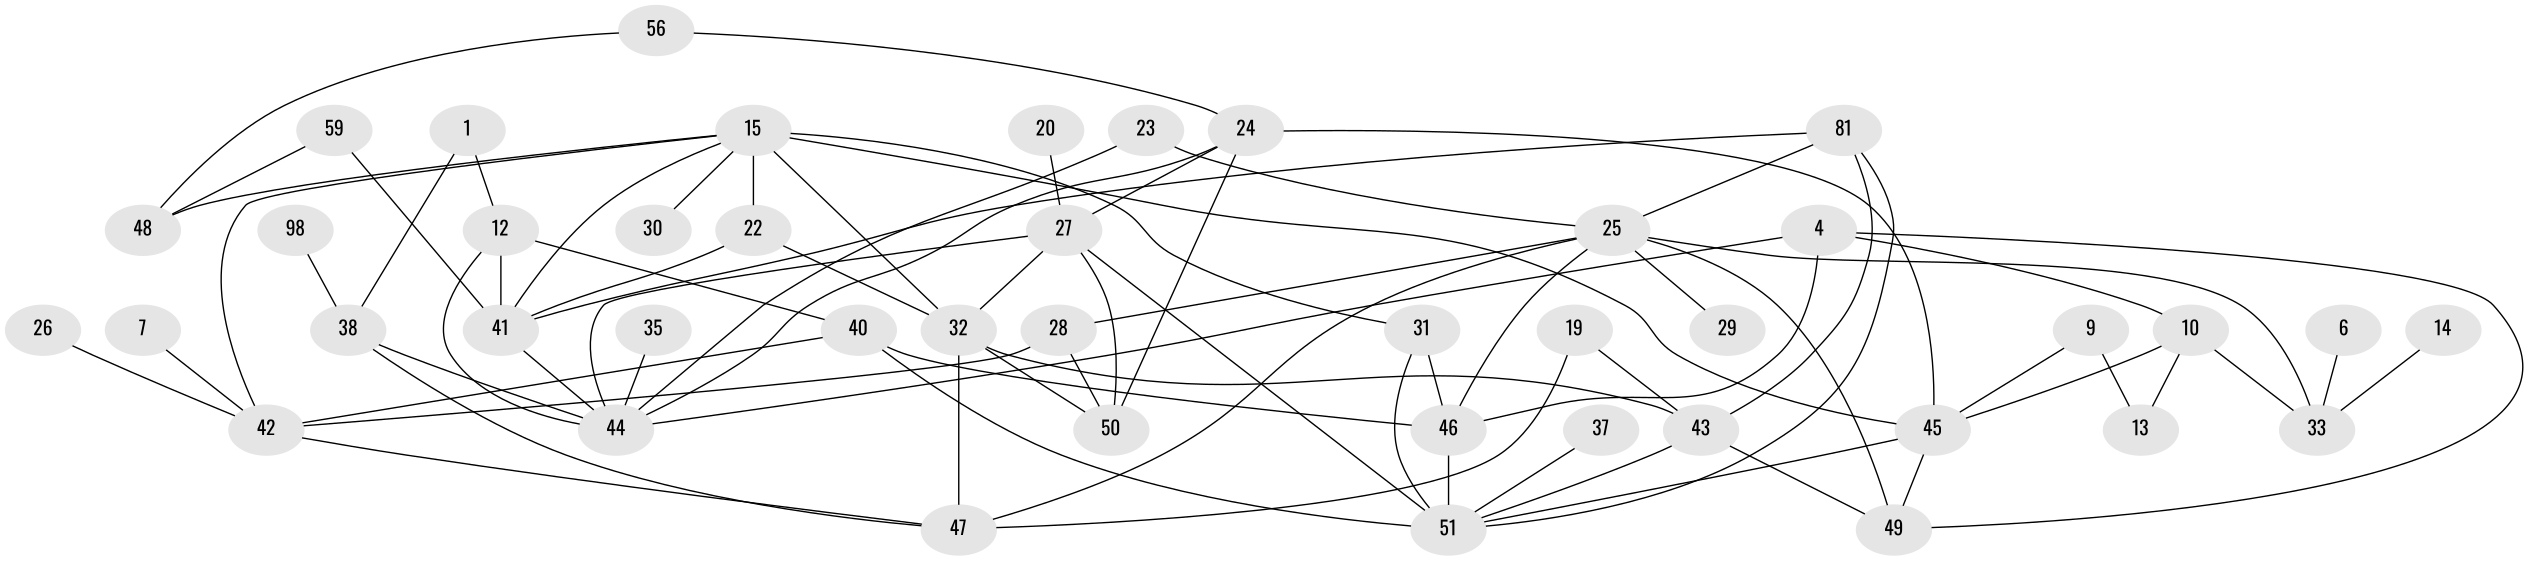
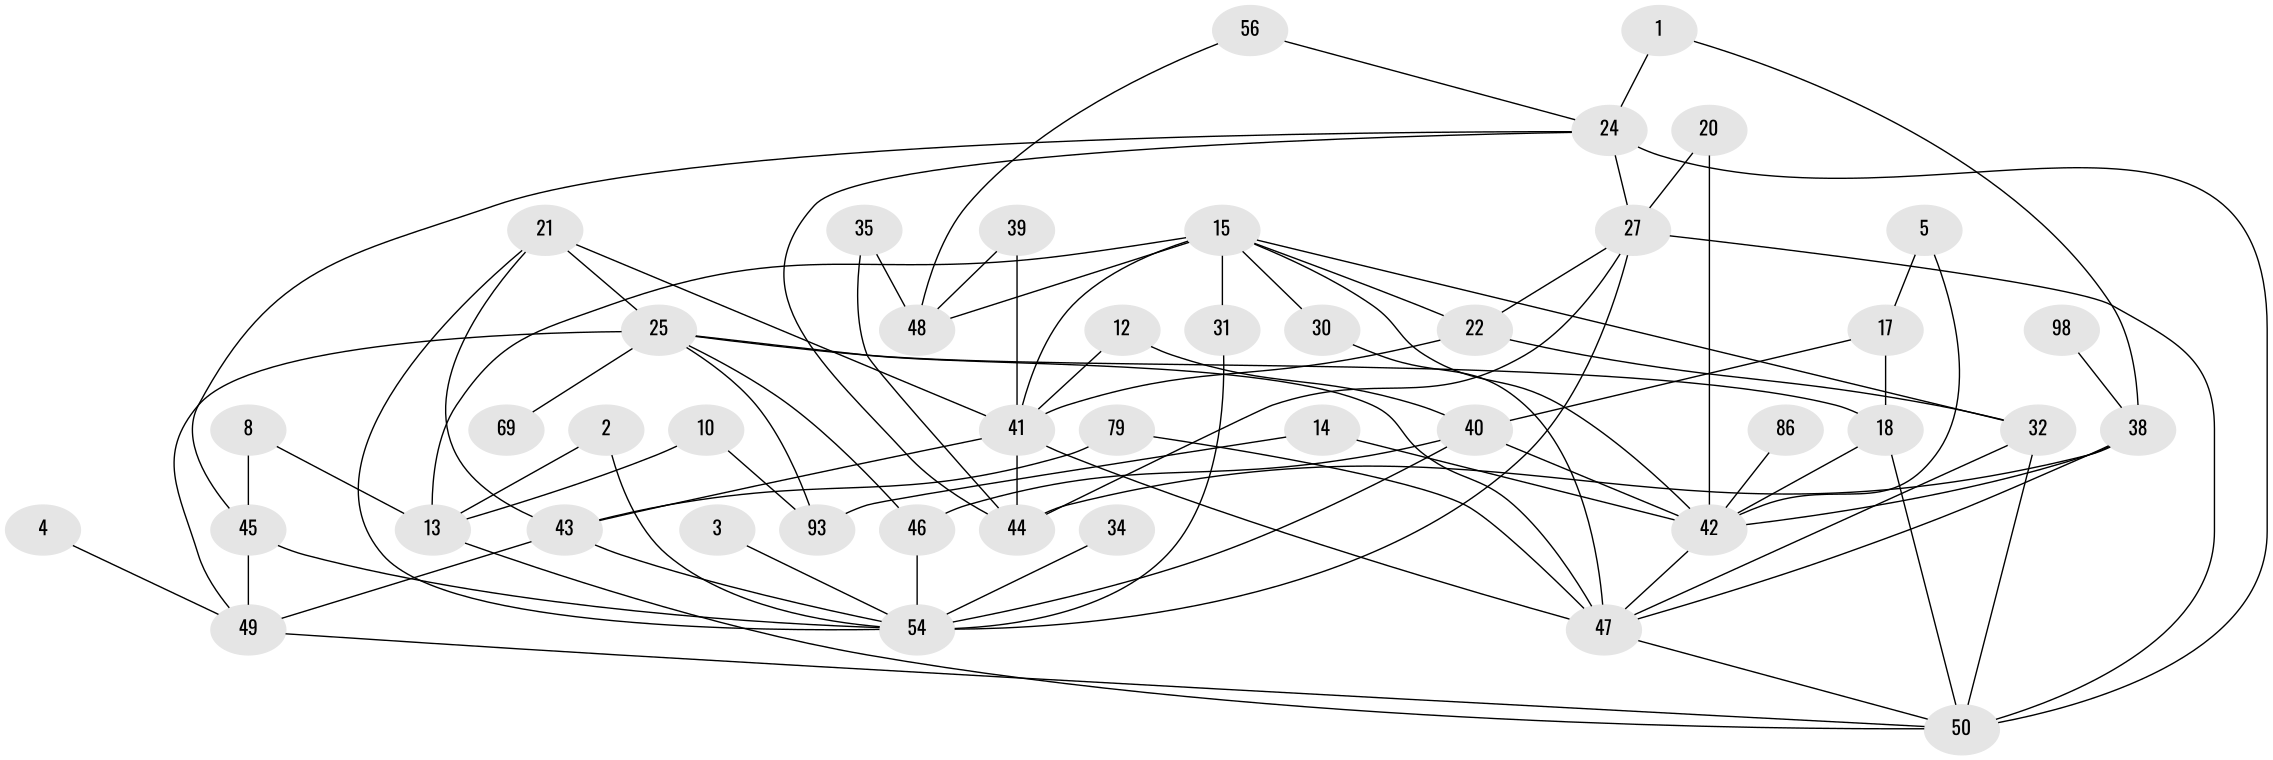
(334, 130) -> (1017, 230)
(1146, 130) -> none
(1844, 130) -> (545, 230)
(484, 180) -> (1634, 81)
(1362, 230) -> (751, 270)
(2034, 274) -> none
none -> (891, 280)
(1011, 280) -> (1554, 280)
(43, 330) -> (1786, 430)
(143, 330) -> (1924, 230)
(1059, 330) -> (1886, 430)
(1575, 330) -> (1117, 430)
none -> (1709, 330)
(1727, 330) -> (506, 430)
none -> (1886, 330)
(2091, 330) -> (248, 430)
(2343, 330) -> none
(1218, 335) -> none
(458, 364) -> none
(1330, 380) -> (781, 481)
(2065, 384) -> none
(1437, 385) -> none
(1690, 396) -> none
none -> (1522, 403)
none -> (606, 430)
(1601, 430) -> (1117, 530)
(2317, 430) -> (817, 530)
none -> (1539, 486)
none -> (1930, 495)
none -> (717, 530)
(1449, 530) -> (917, 630)
none -> (1306, 540)
none -> (1783, 680)
none -> (1187, 687)
none -> (1186, 697)
